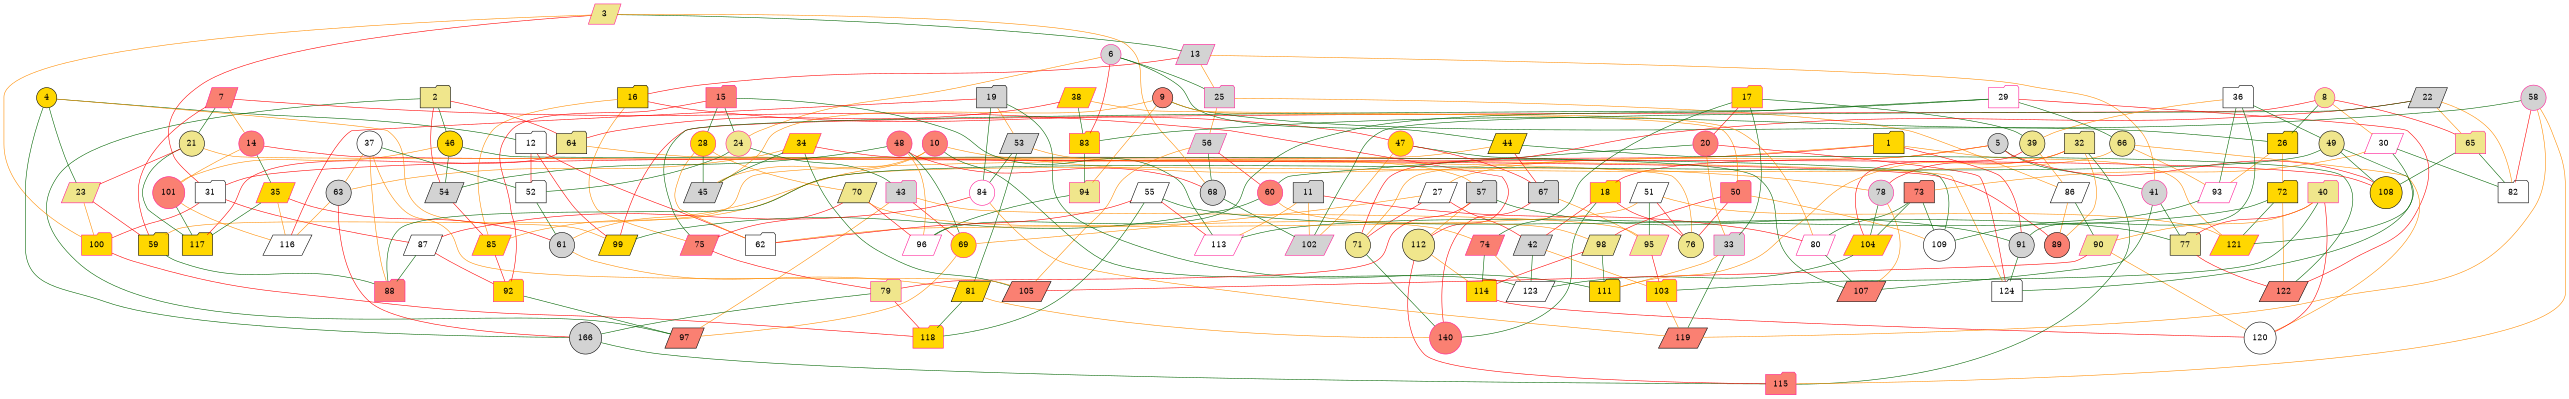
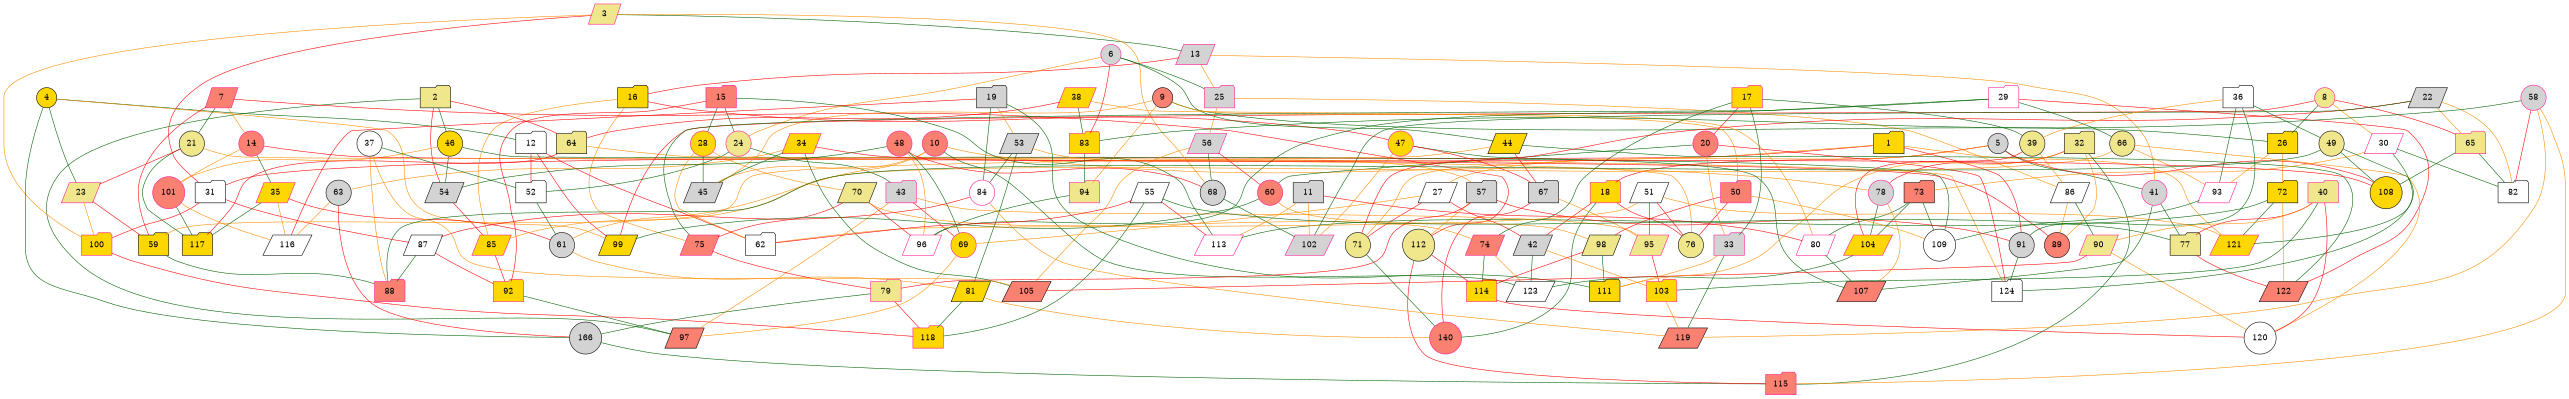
(352, 172) -> none
(1753, 222) -> (1753, 222)
(1450, 268) -> (1450, 268)
